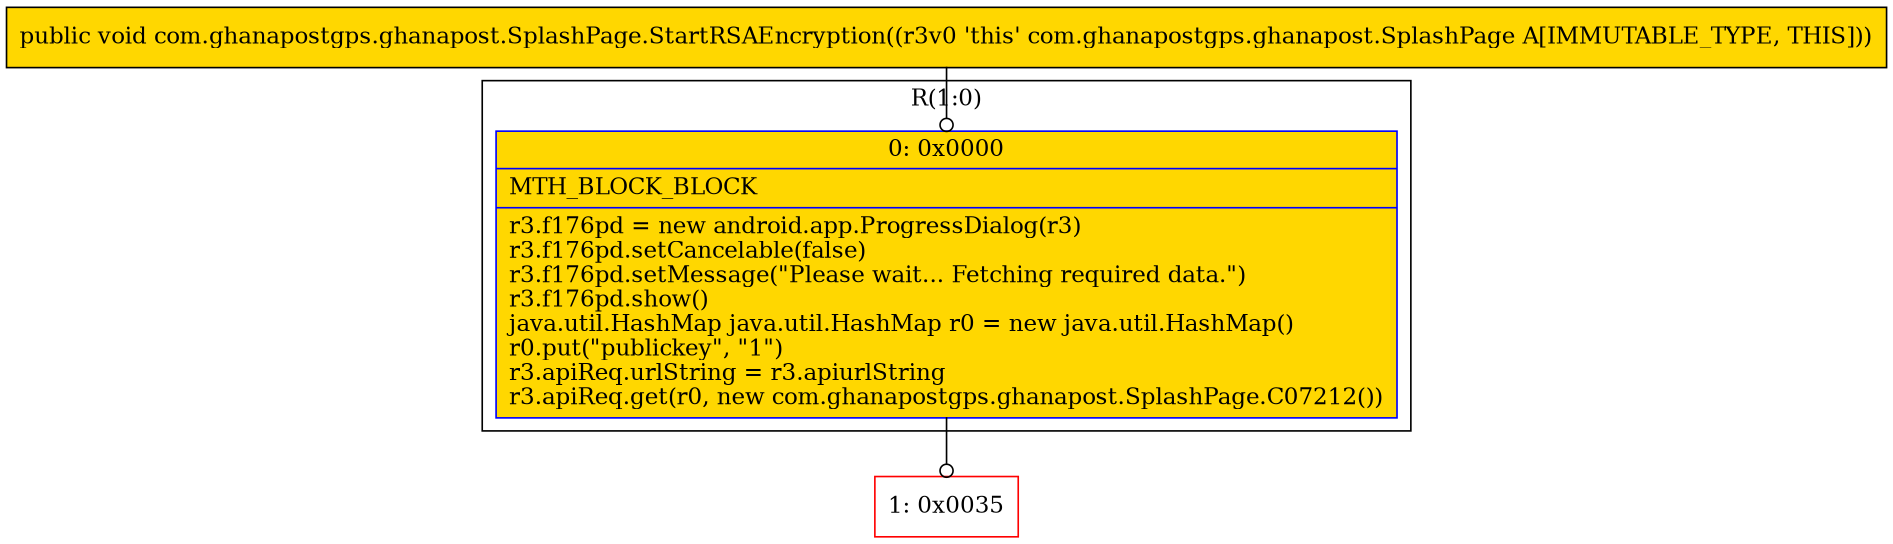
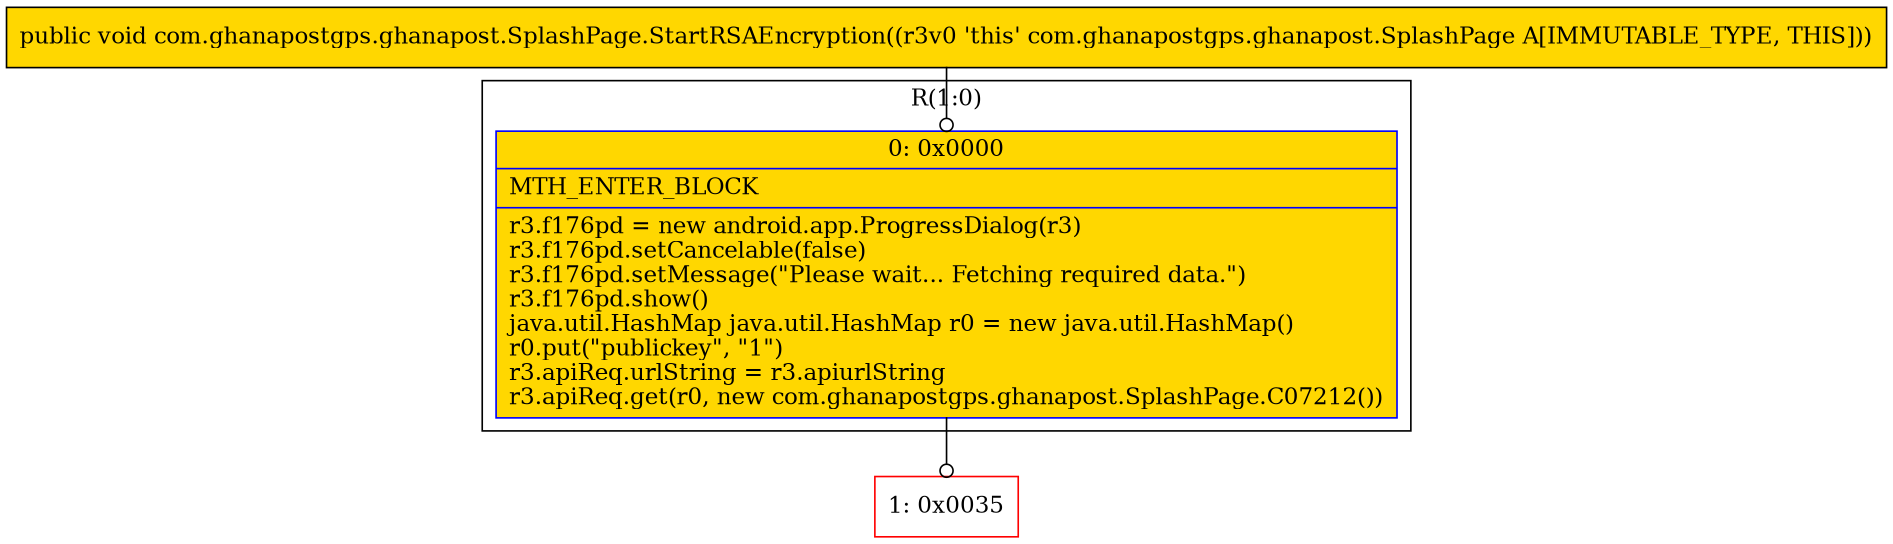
(634, 187) -> (635, 187)
